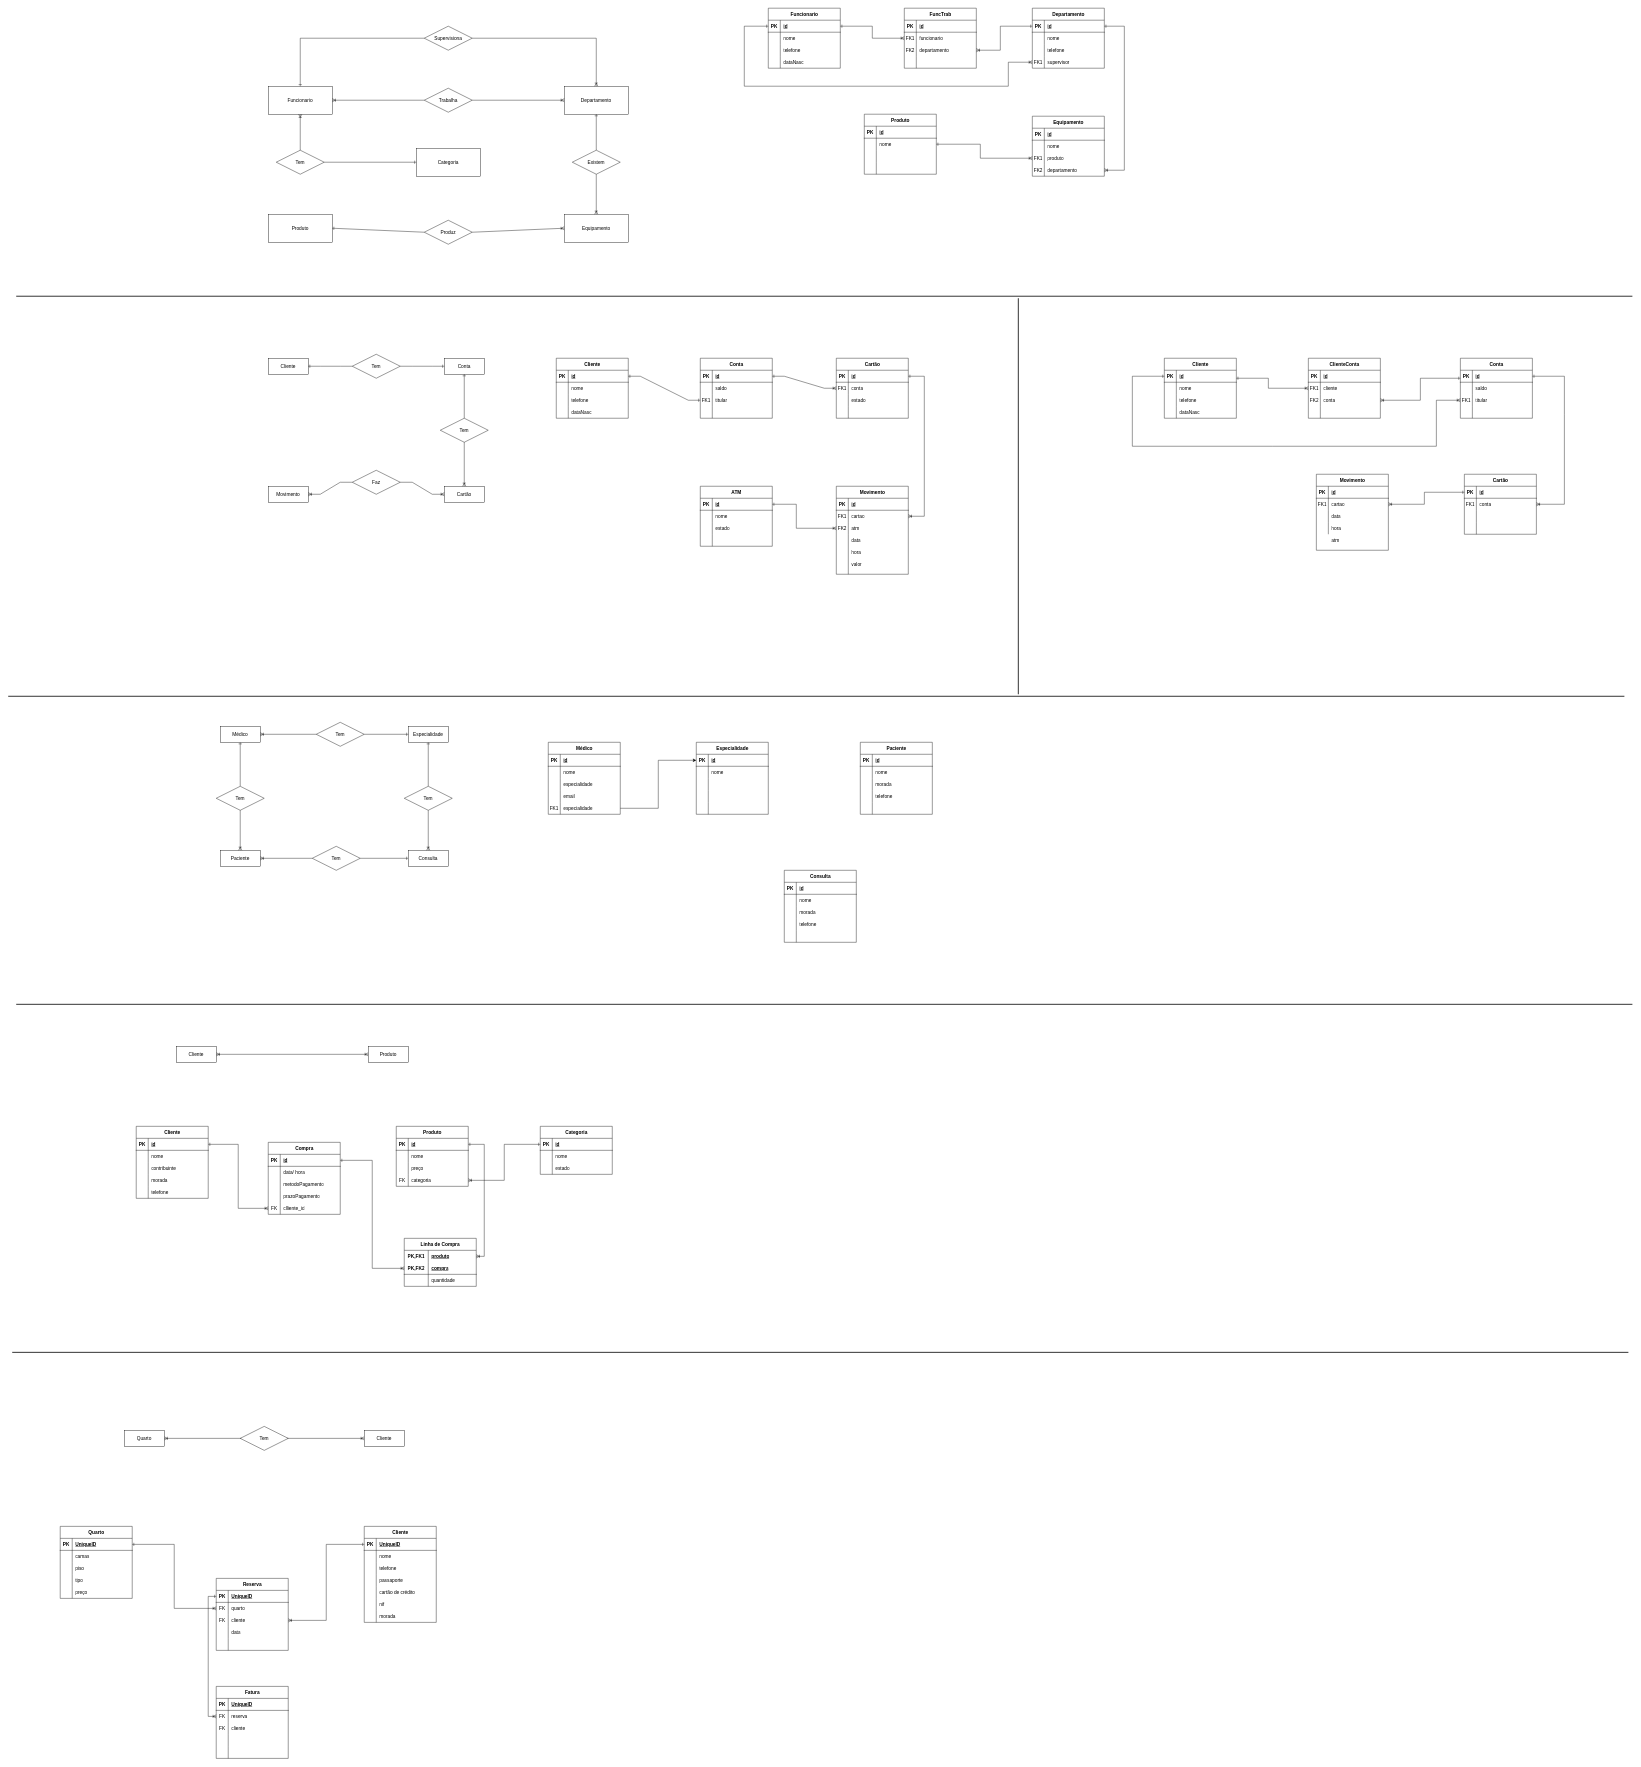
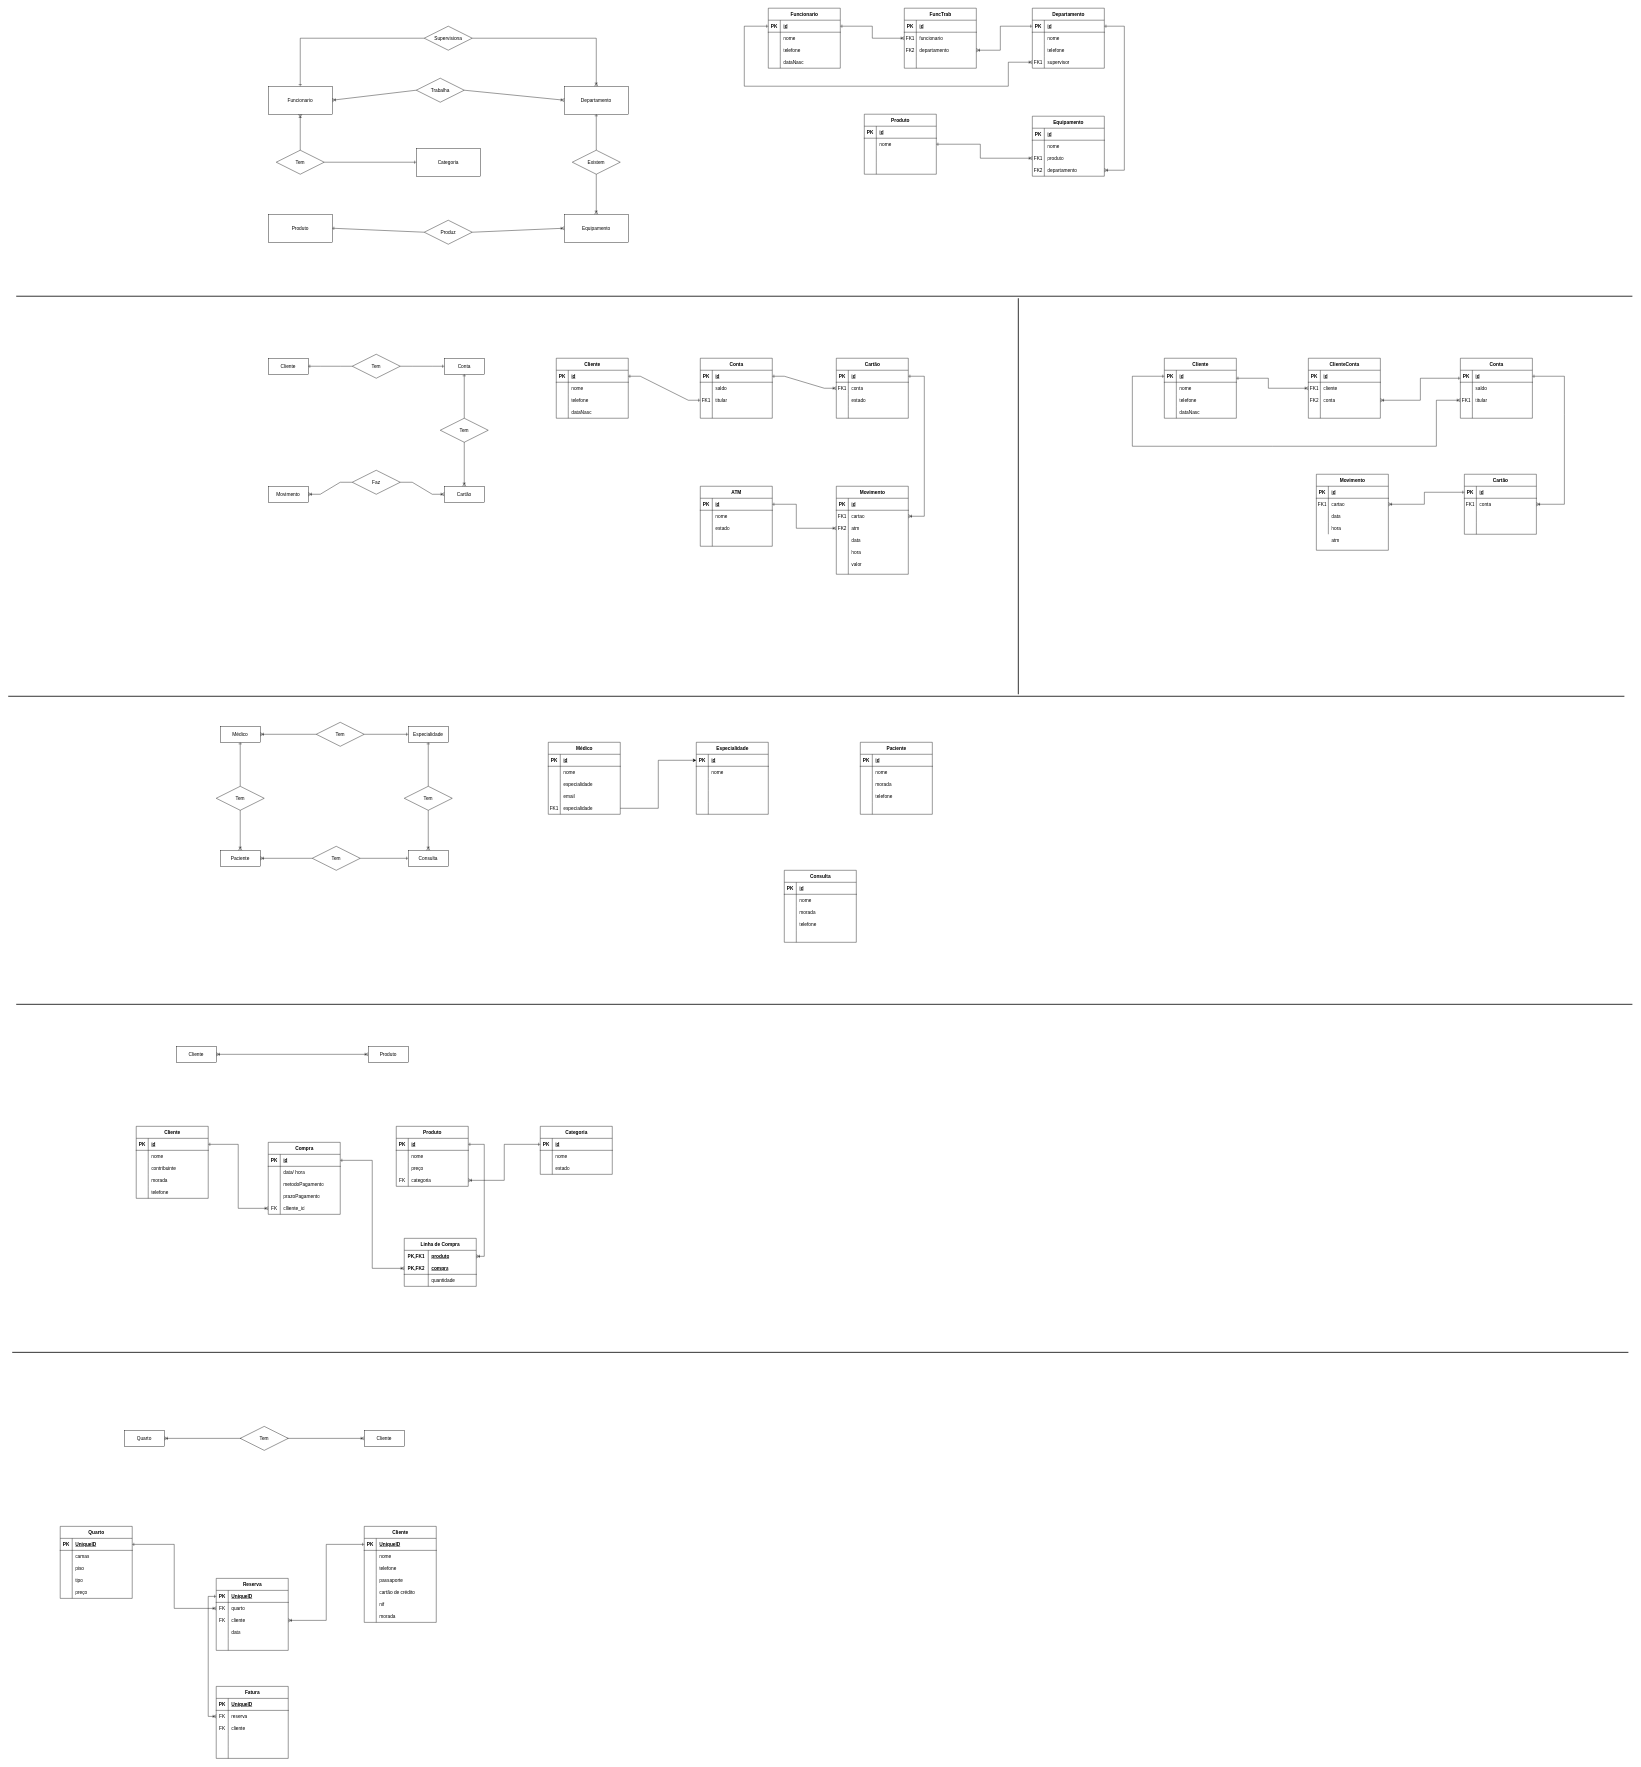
(448, 100) -> (440, 90)
